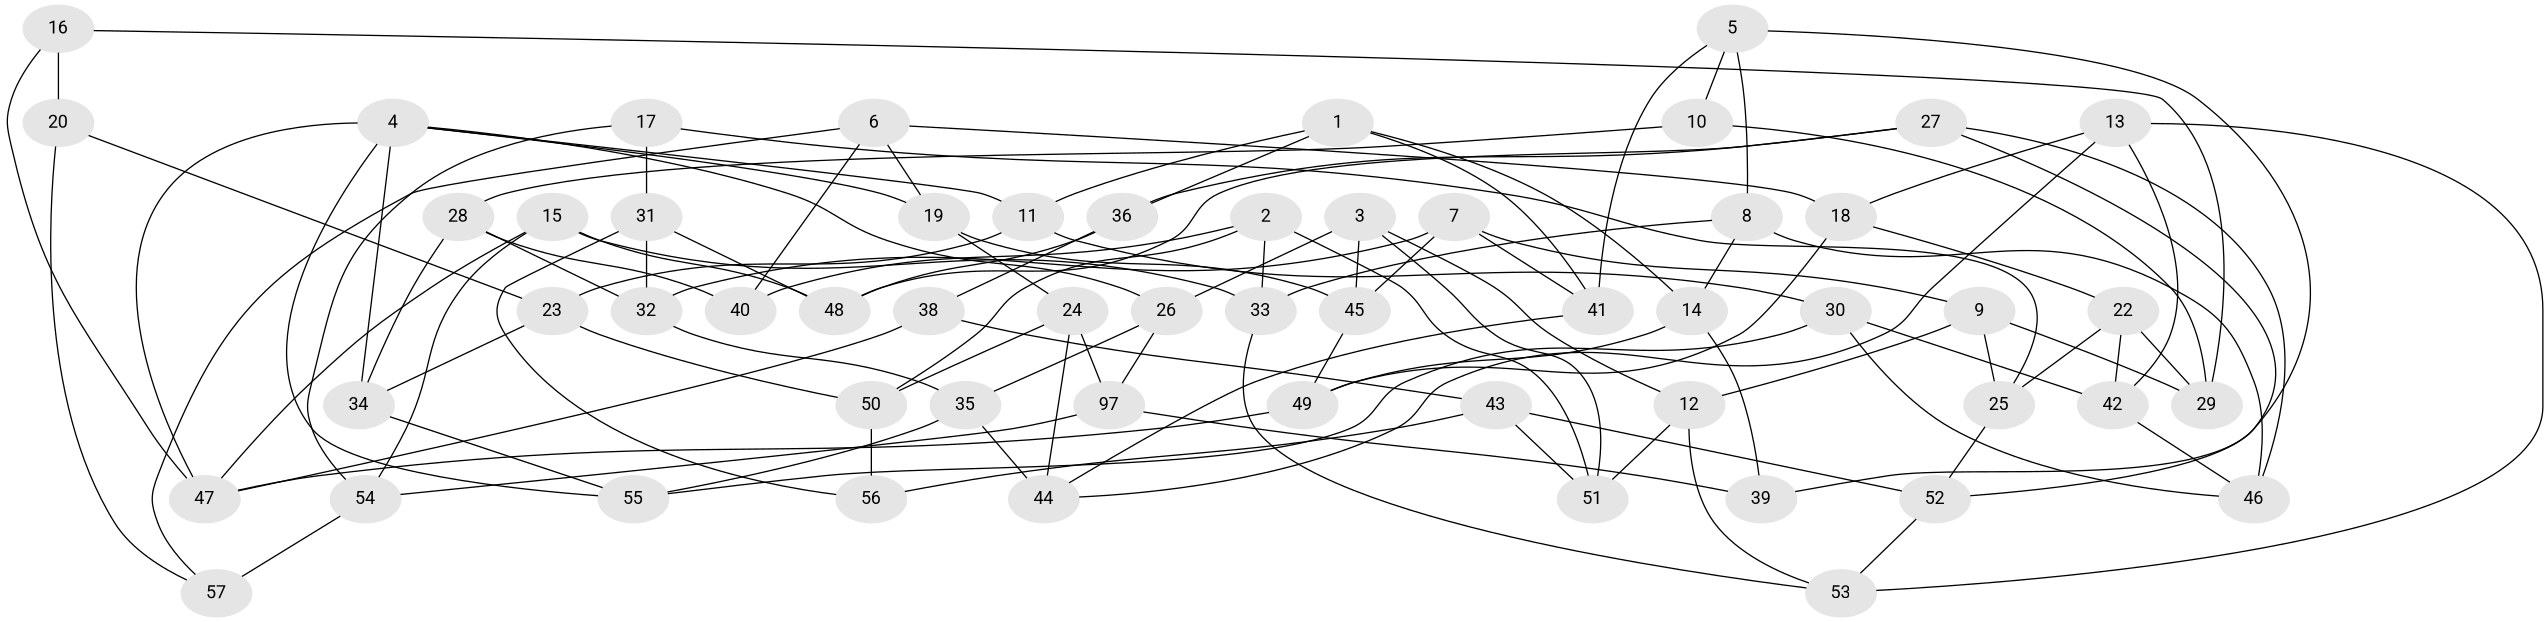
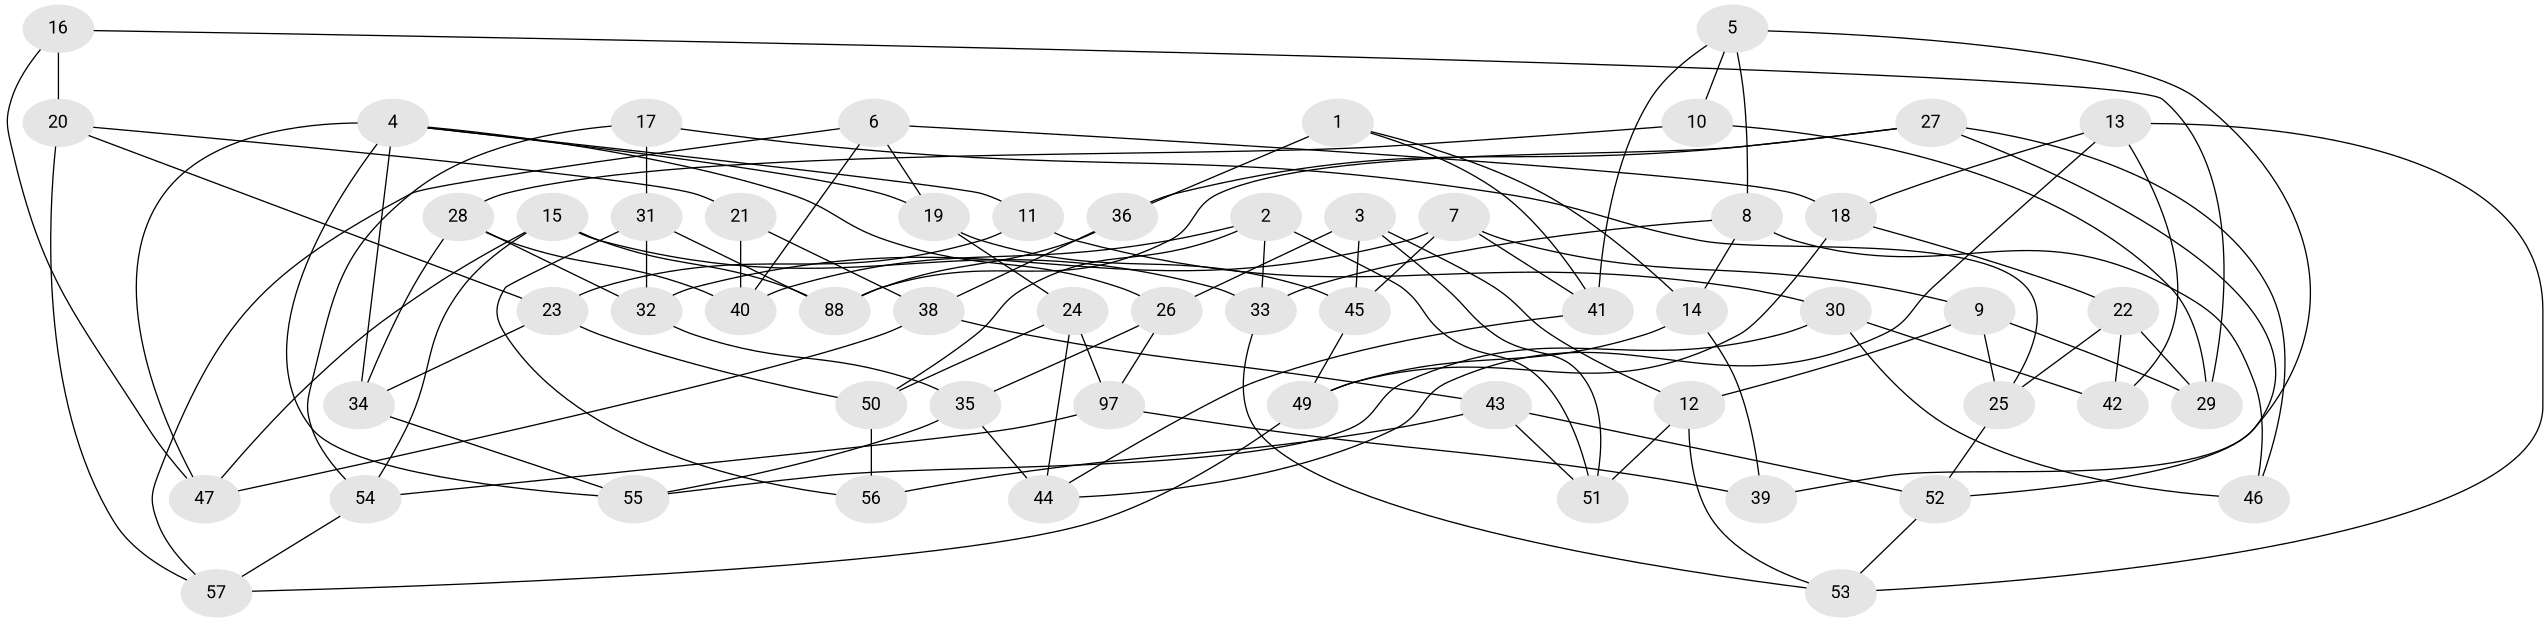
(1141, 172) -> none
none -> (741, 217)
(835, 311) -> (835, 311)
(753, 449) -> (780, 566)
(2184, 452) -> none
